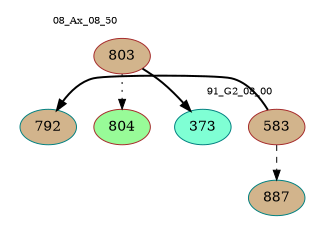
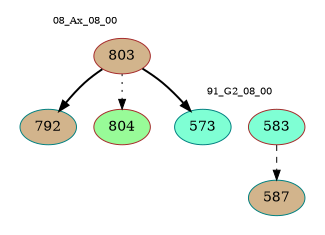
(85, 21) -> (85, 21)
(168, 76) -> (83, 85)
(203, 127) -> (203, 127)
(277, 127) -> (277, 127)
(277, 198) -> (277, 198)
